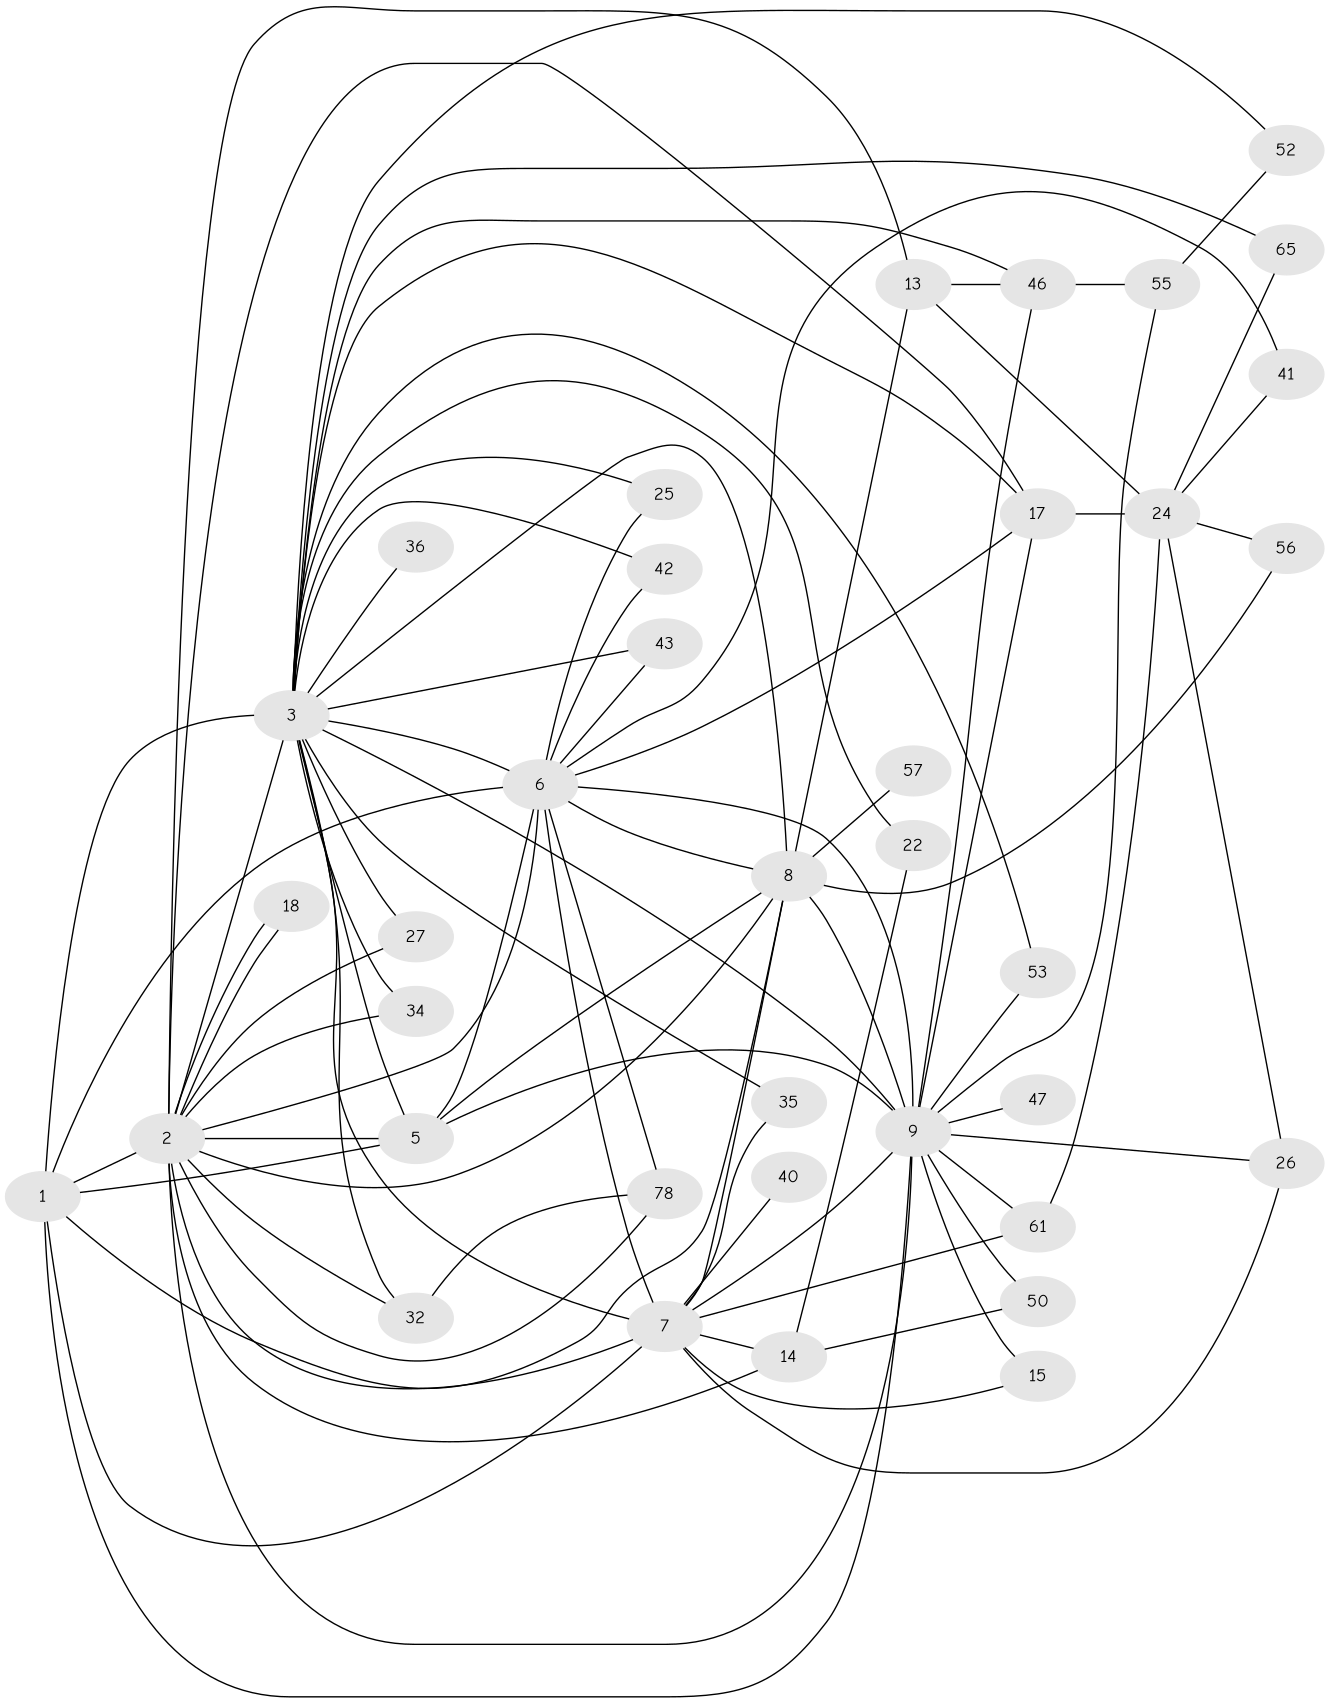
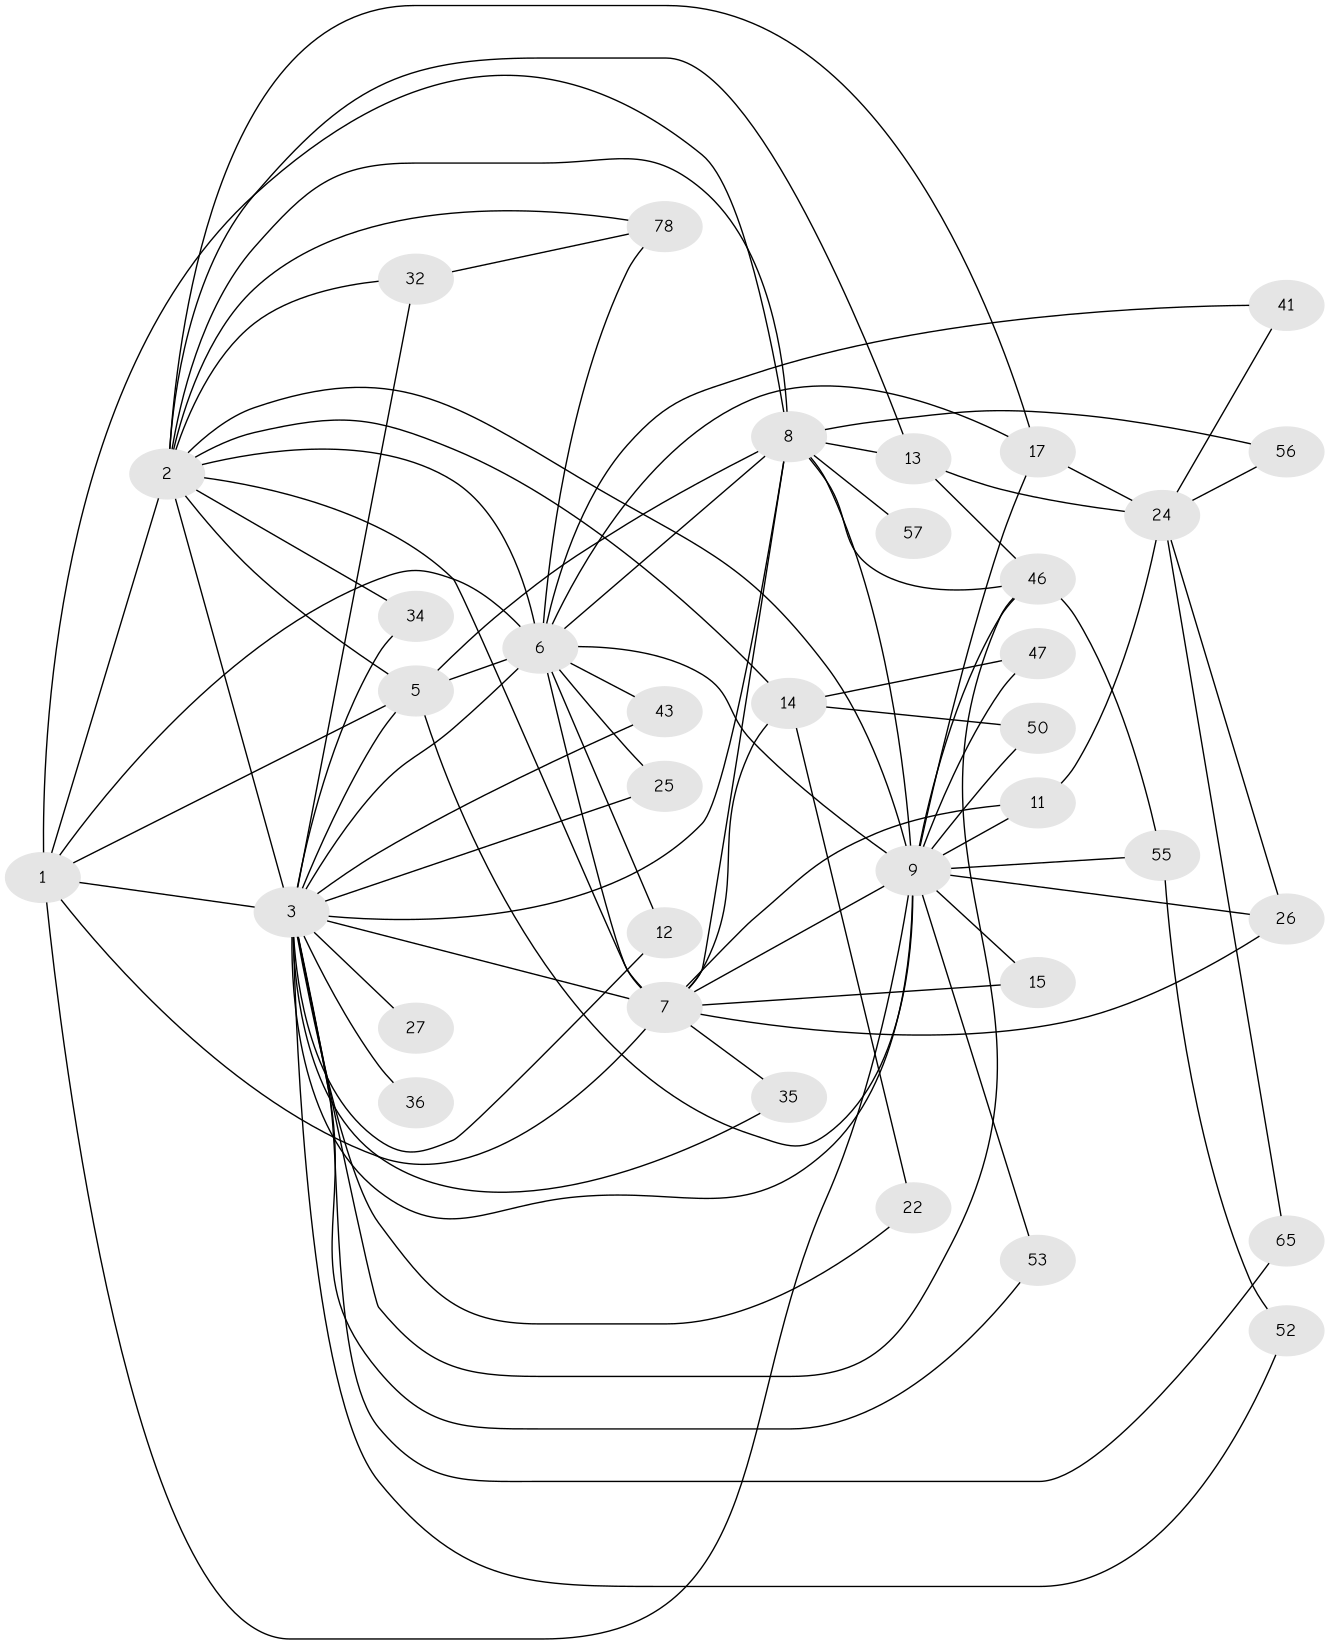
(525, 245) -> none
(665, 569) -> (665, 933)
none -> (874, 569)
none -> (914, 679)
(292, 906) -> none
(266, 1013) -> none
(789, 1177) -> none
(1038, 1227) -> (1038, 803)
